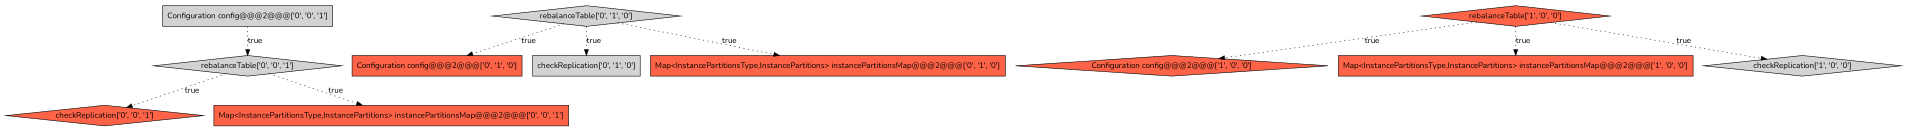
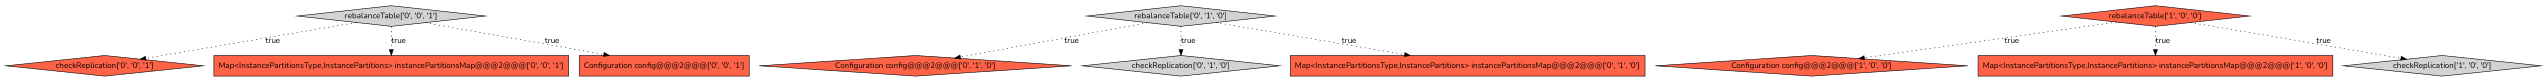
(248, 16) -> (664, 66)
(248, 38) -> (515, 39)
(437, 66) -> (915, 66)
(586, 66) -> (1181, 66)
